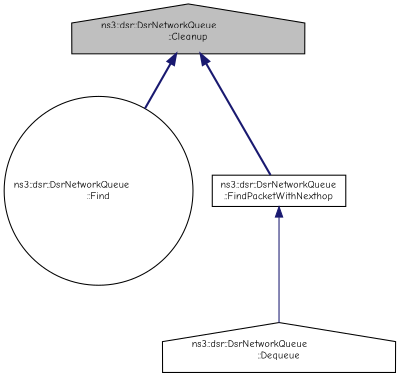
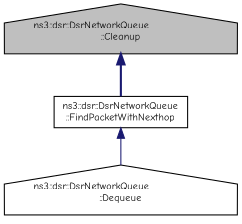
(99, 191) -> none
